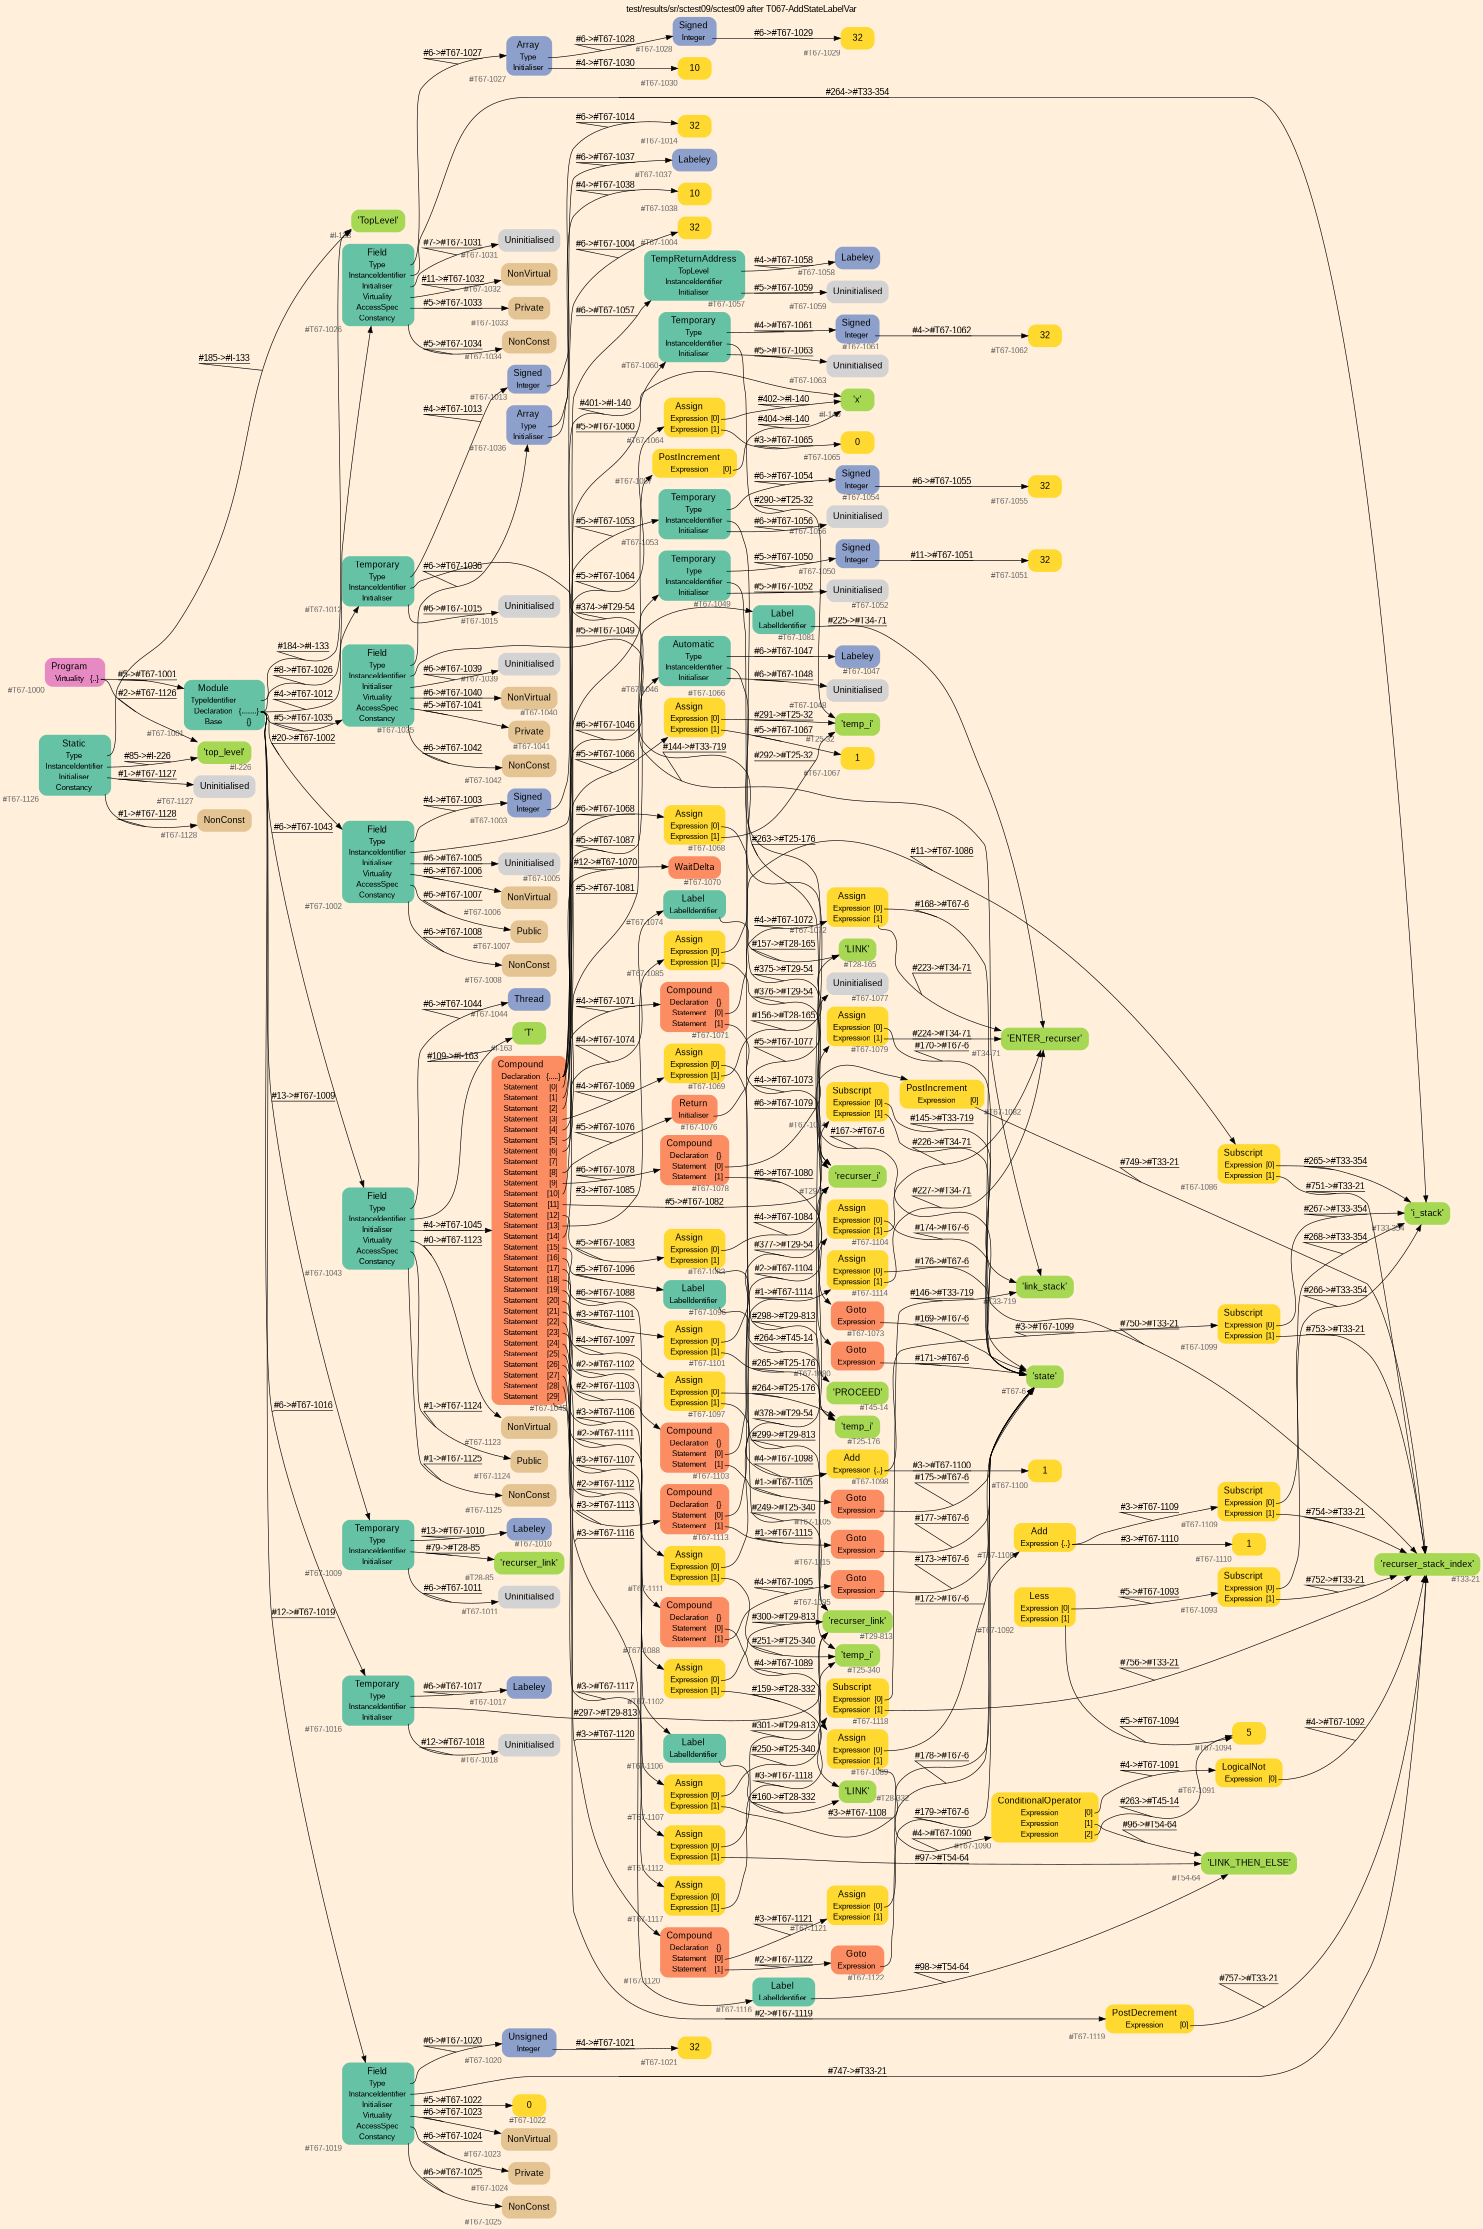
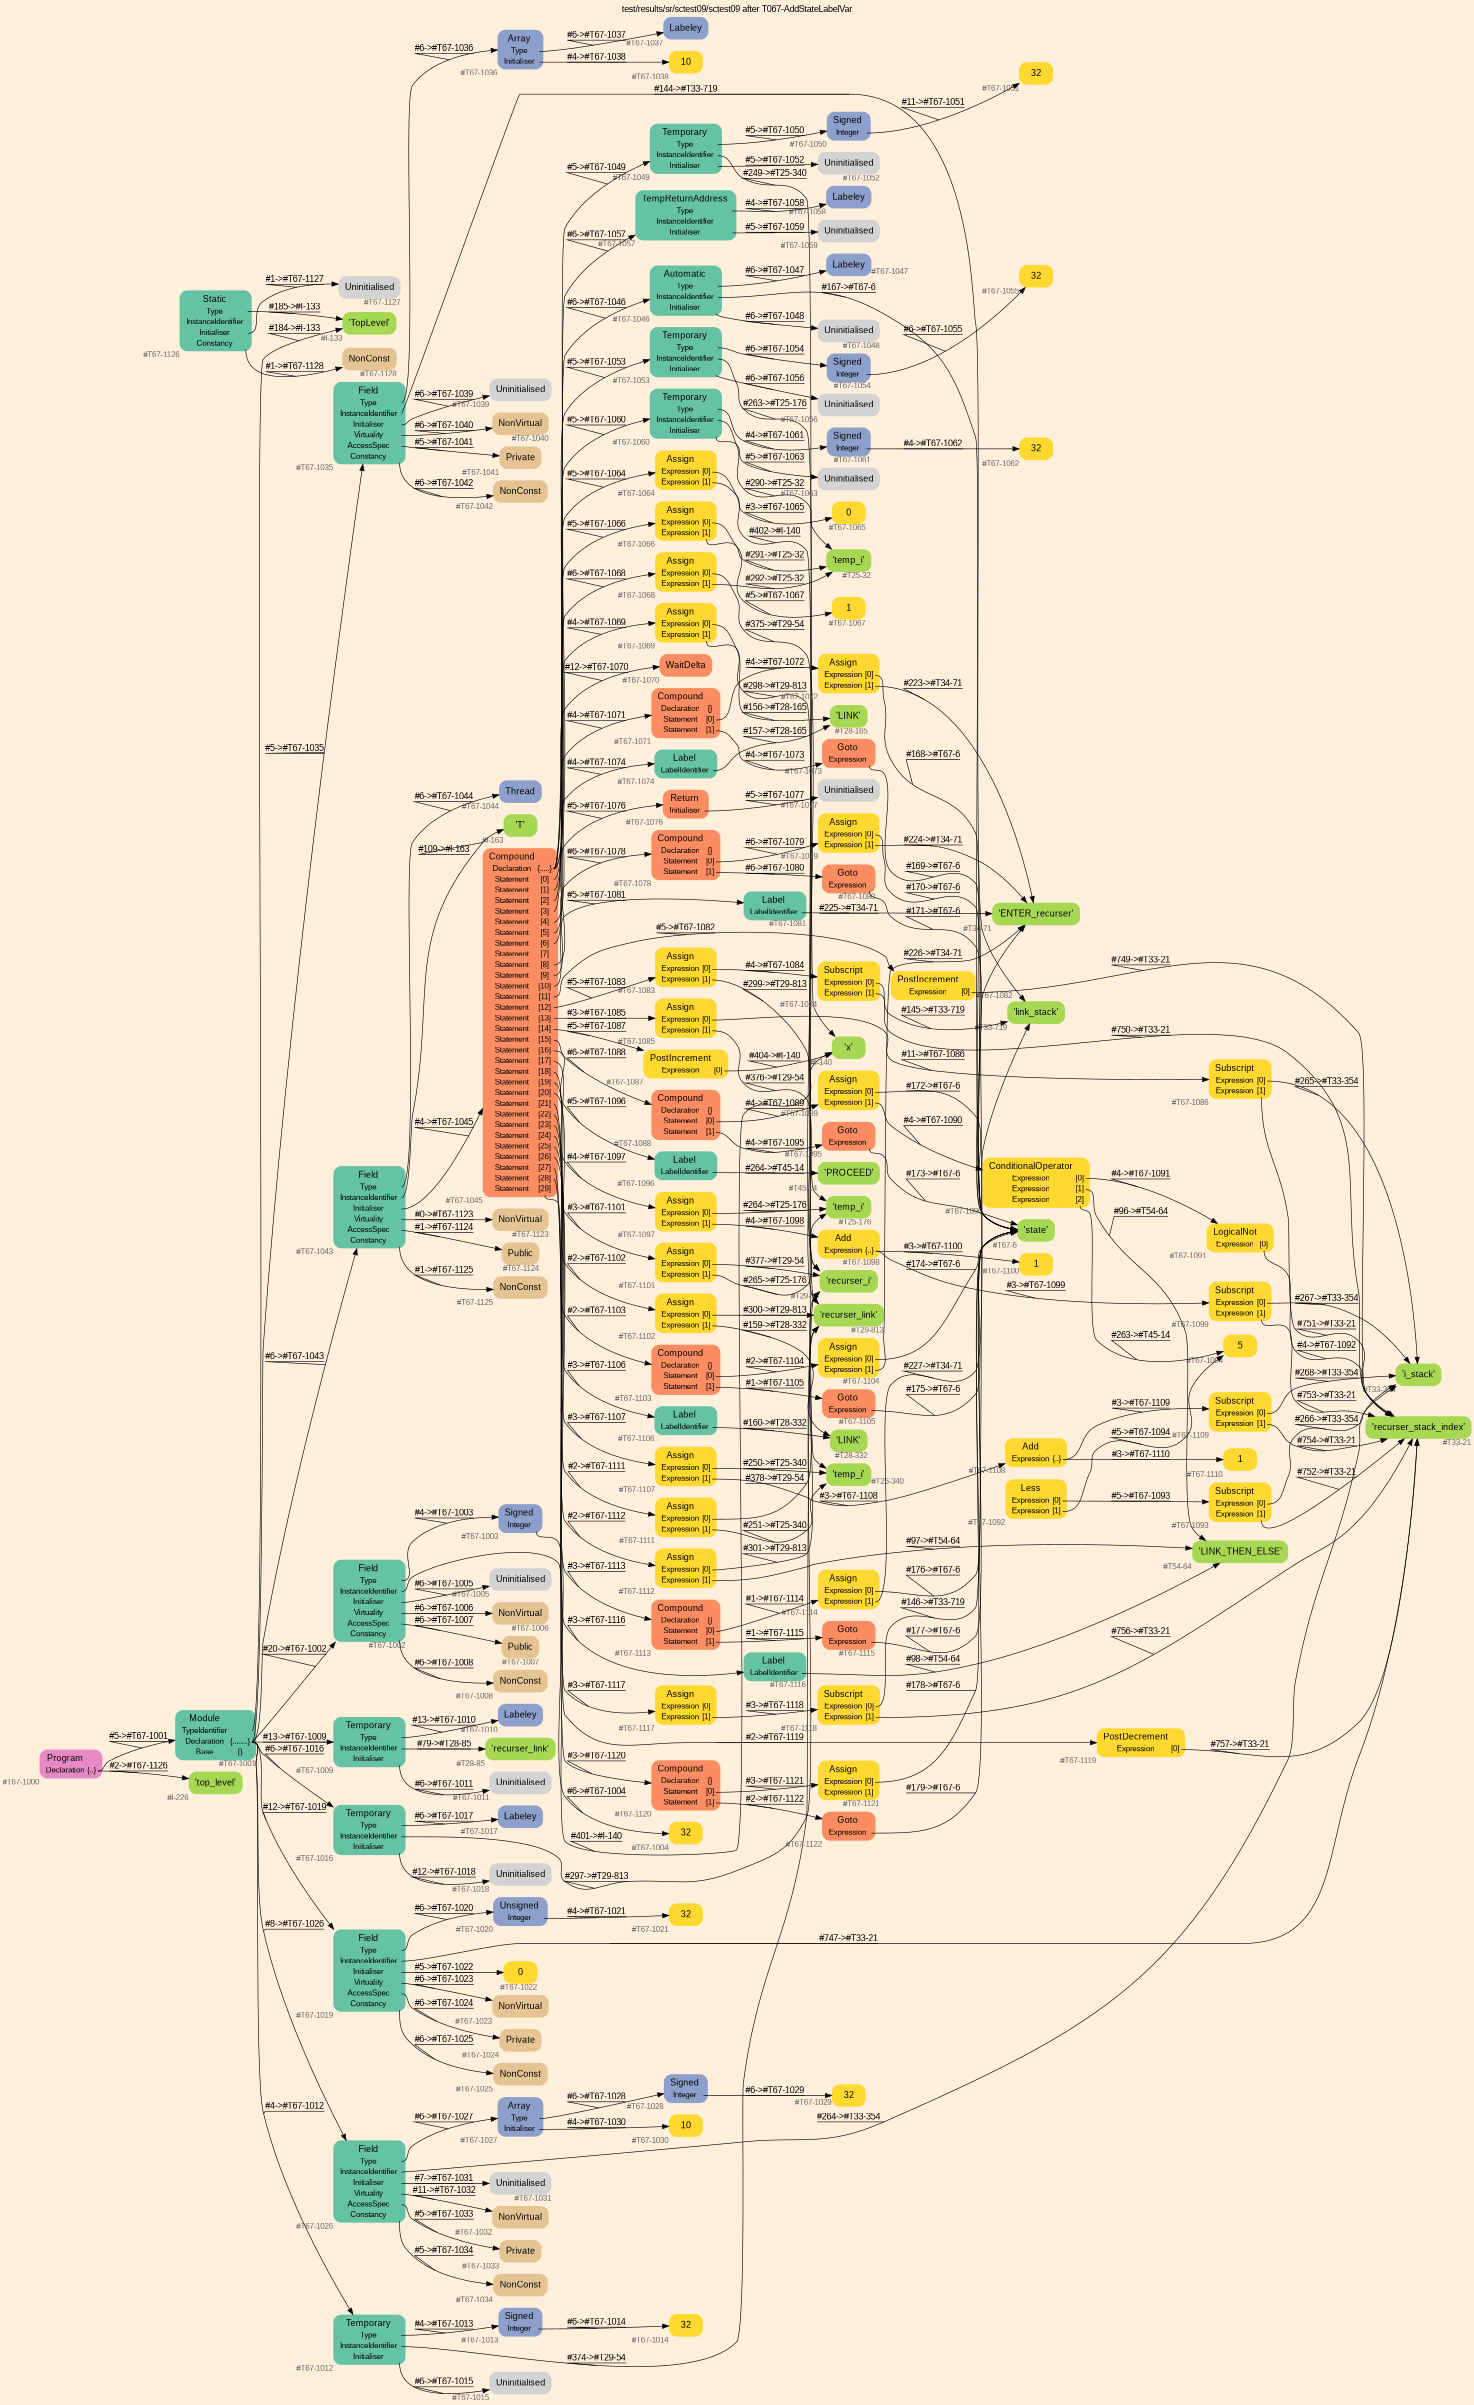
(694, 271) -> (685, 211)
(69, 679) -> (65, 1770)
(149, 765) -> none
